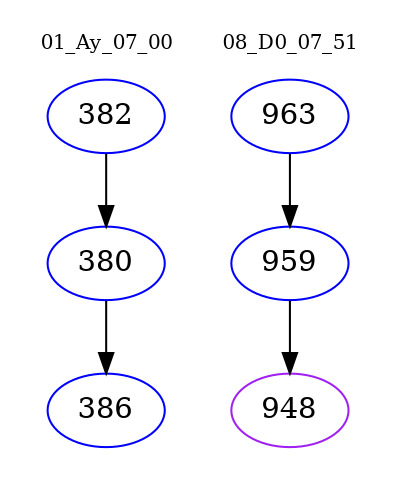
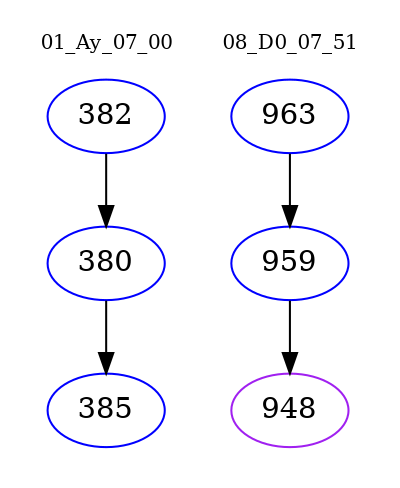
(106, 410) -> (106, 410)
